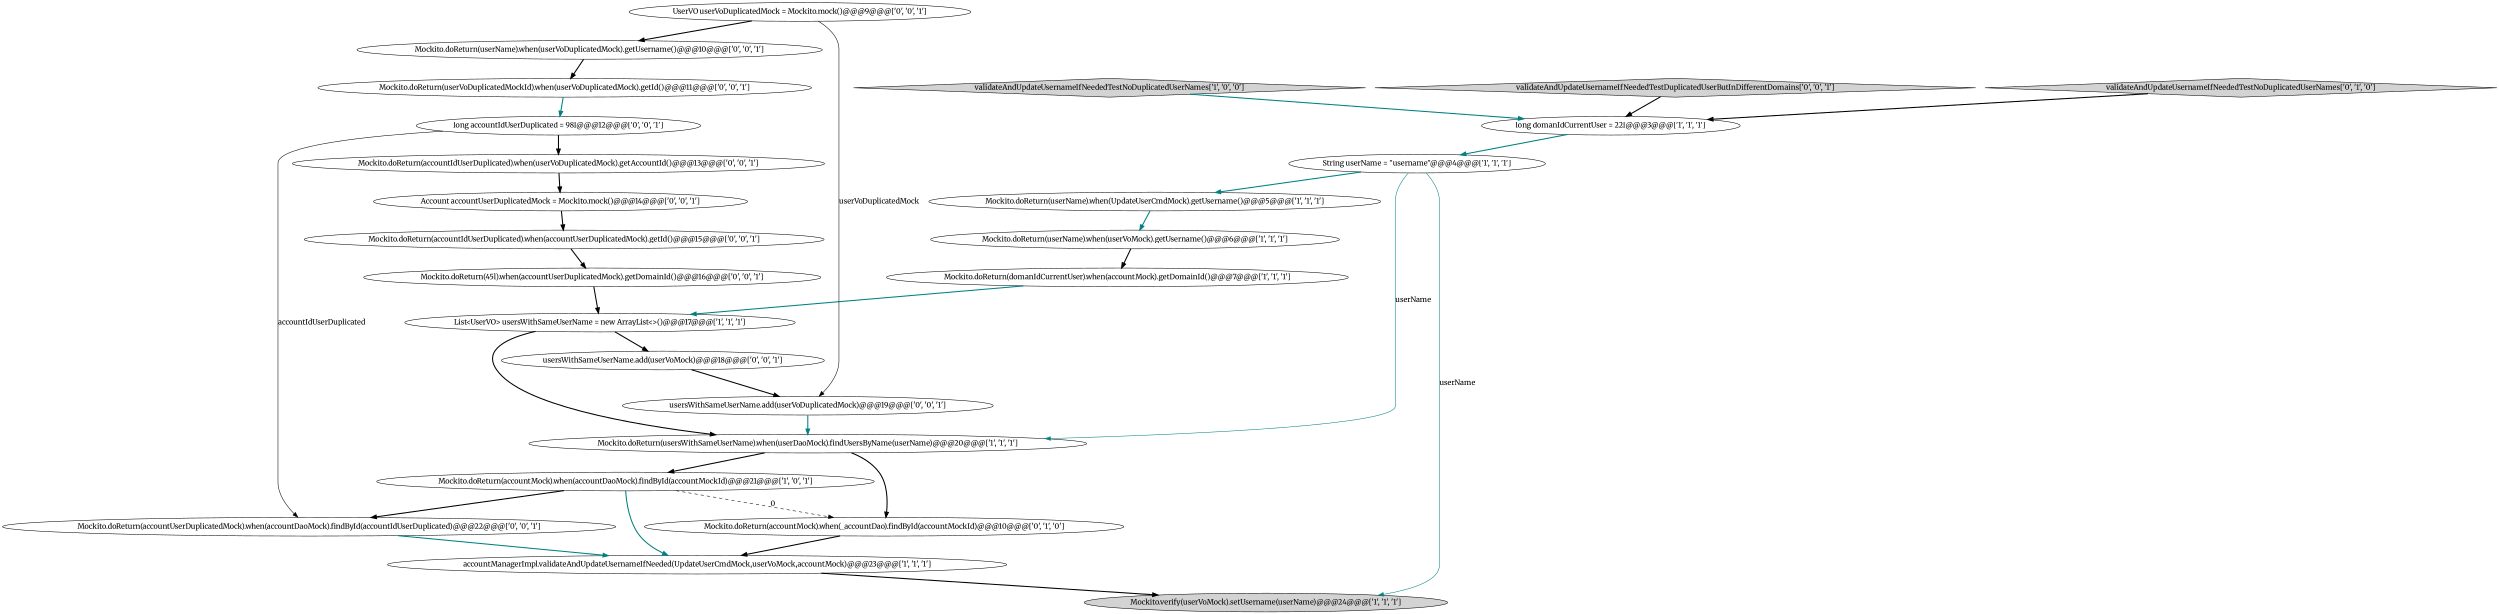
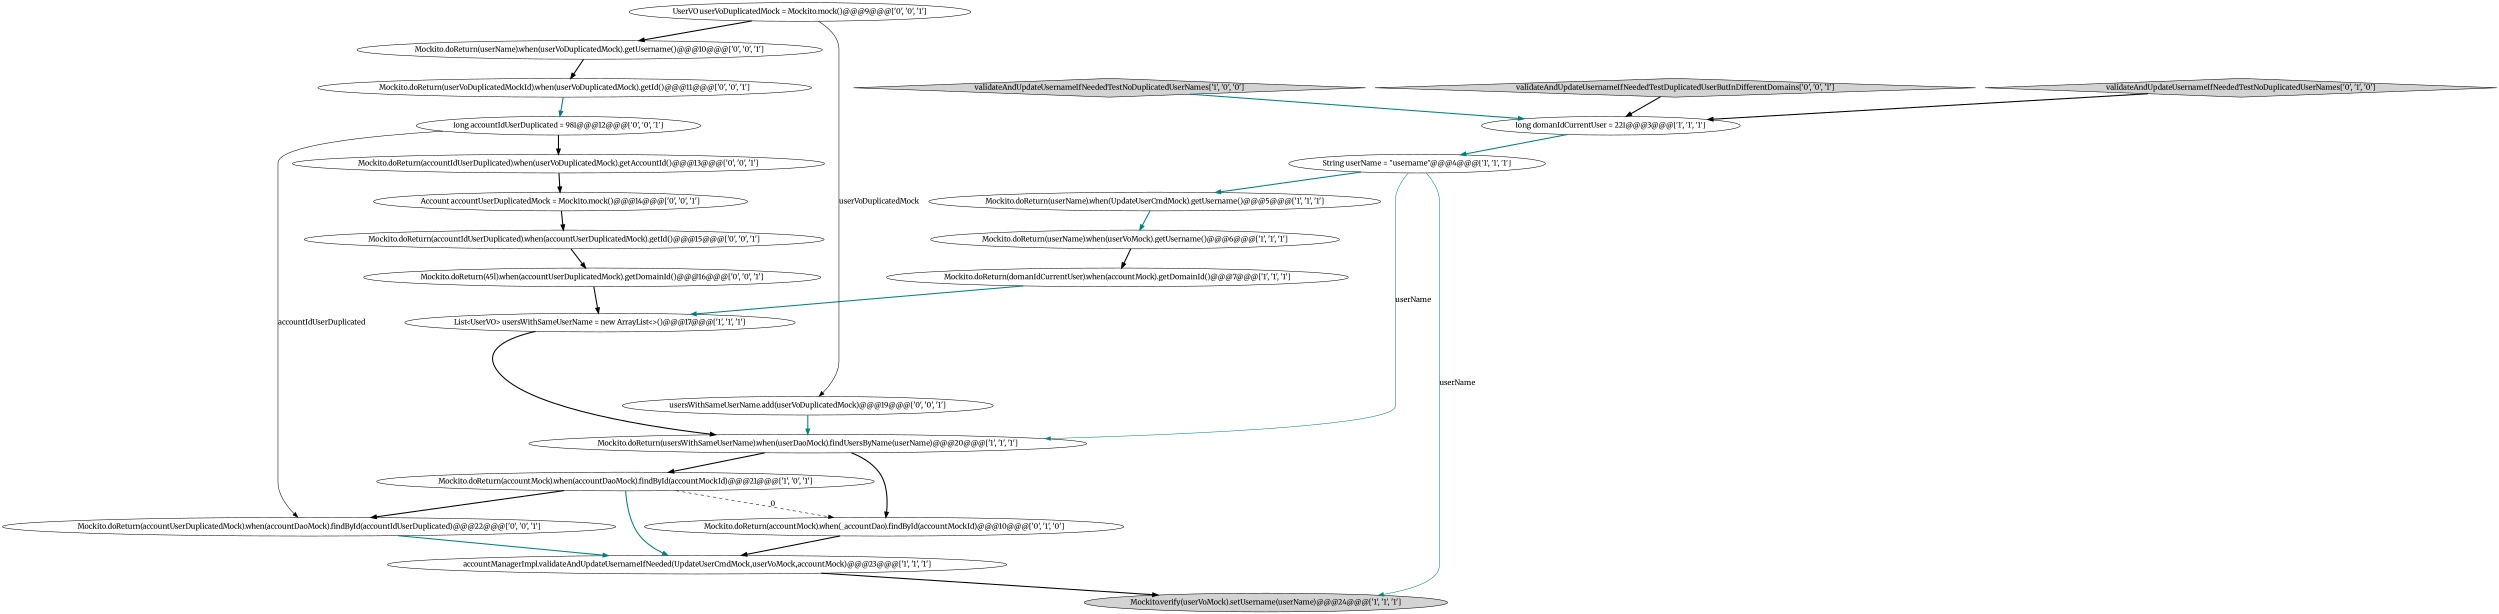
(663, 360) -> none
